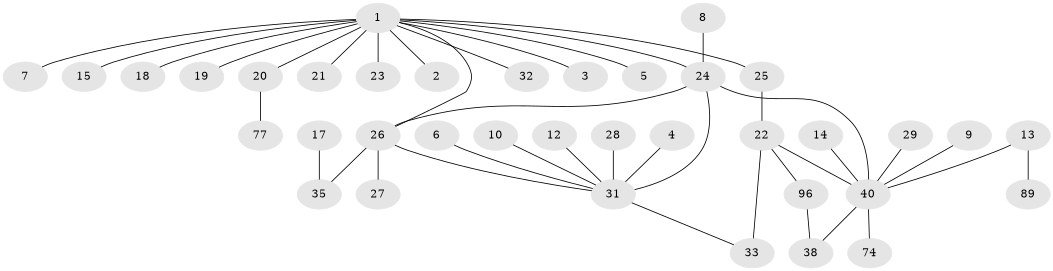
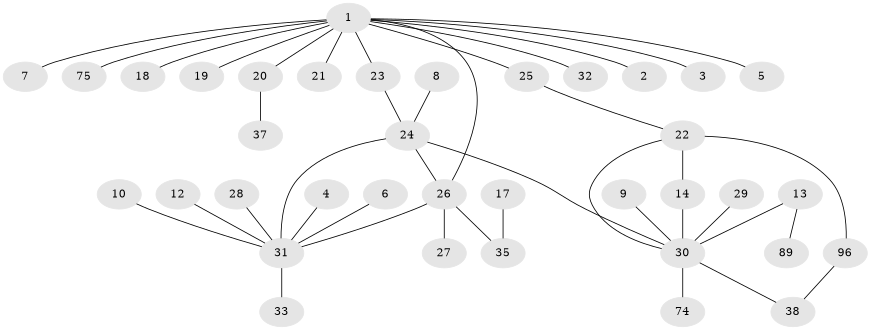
(545, 35) -> (393, 106)
(84, 77) -> (84, 77)
(261, 136) -> (261, 136)
(757, 194) -> (683, 165)
(868, 194) -> (683, 253)
